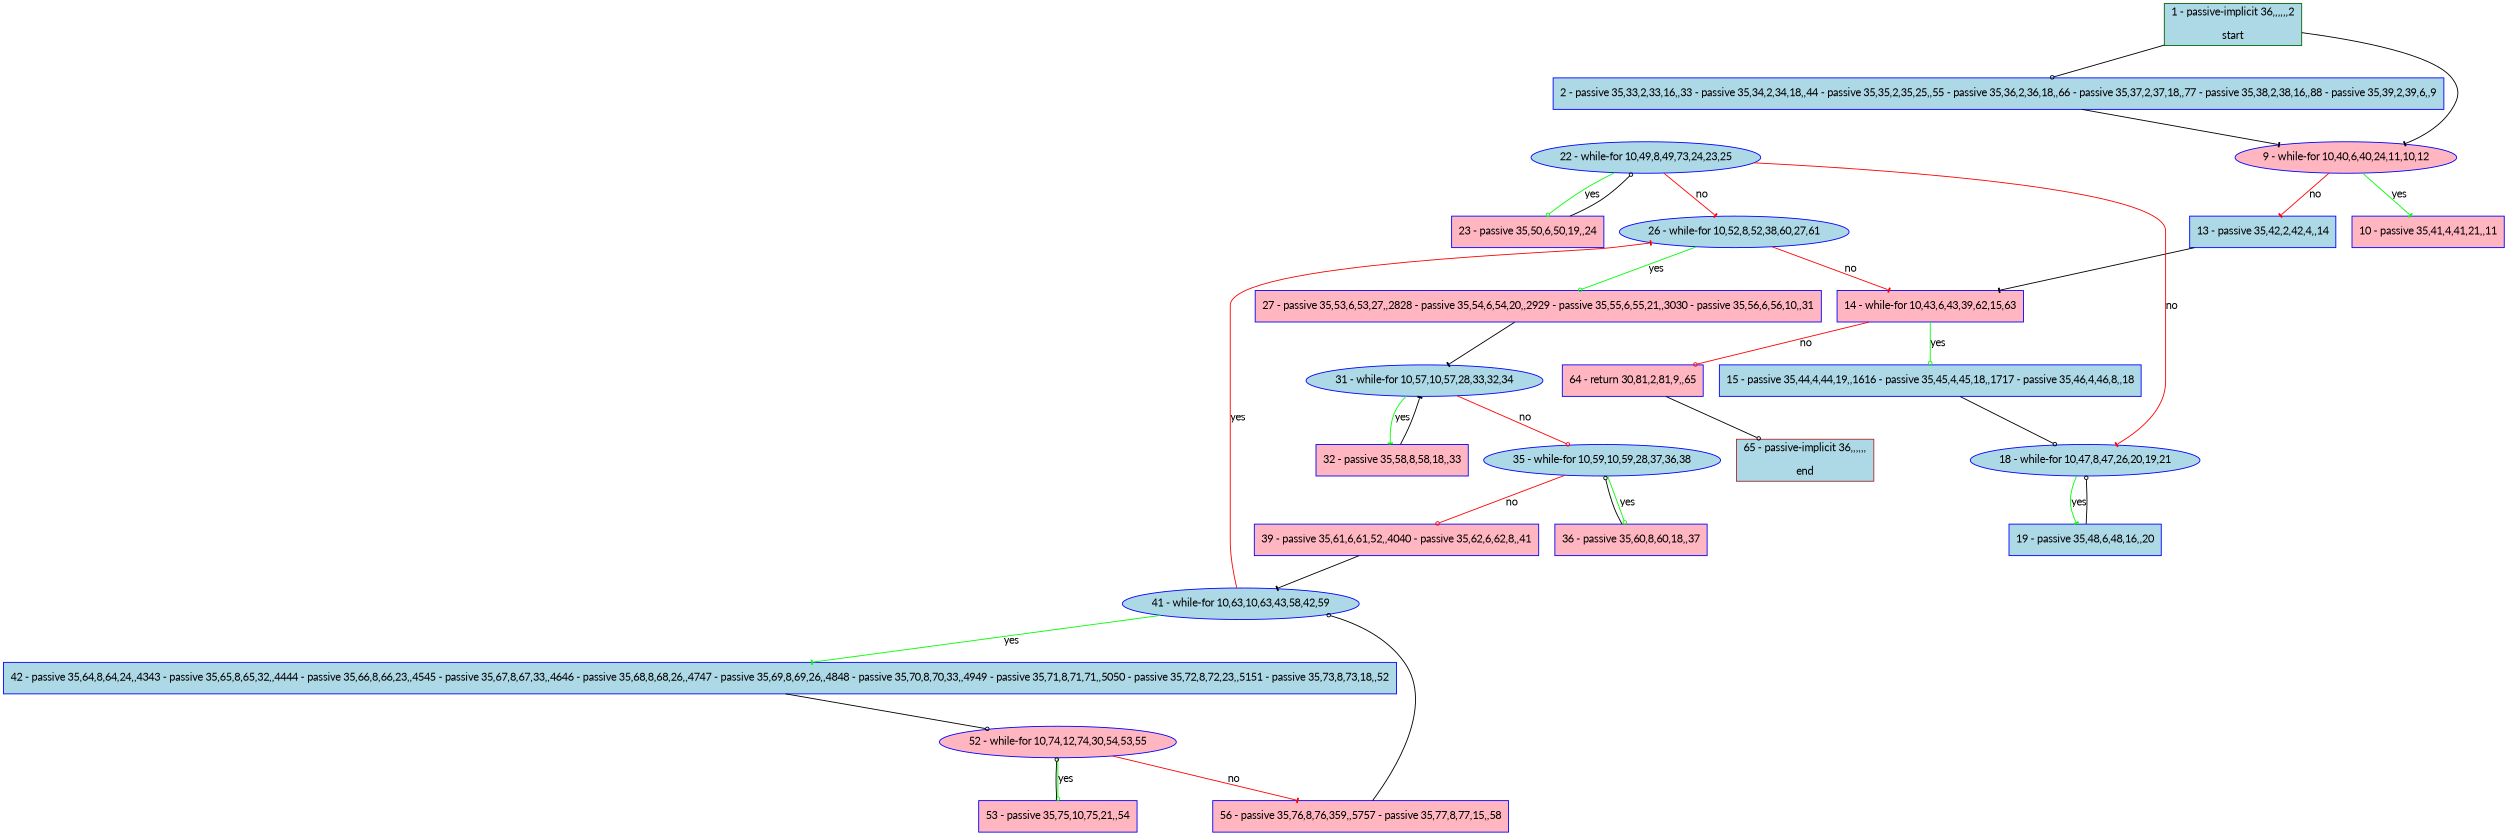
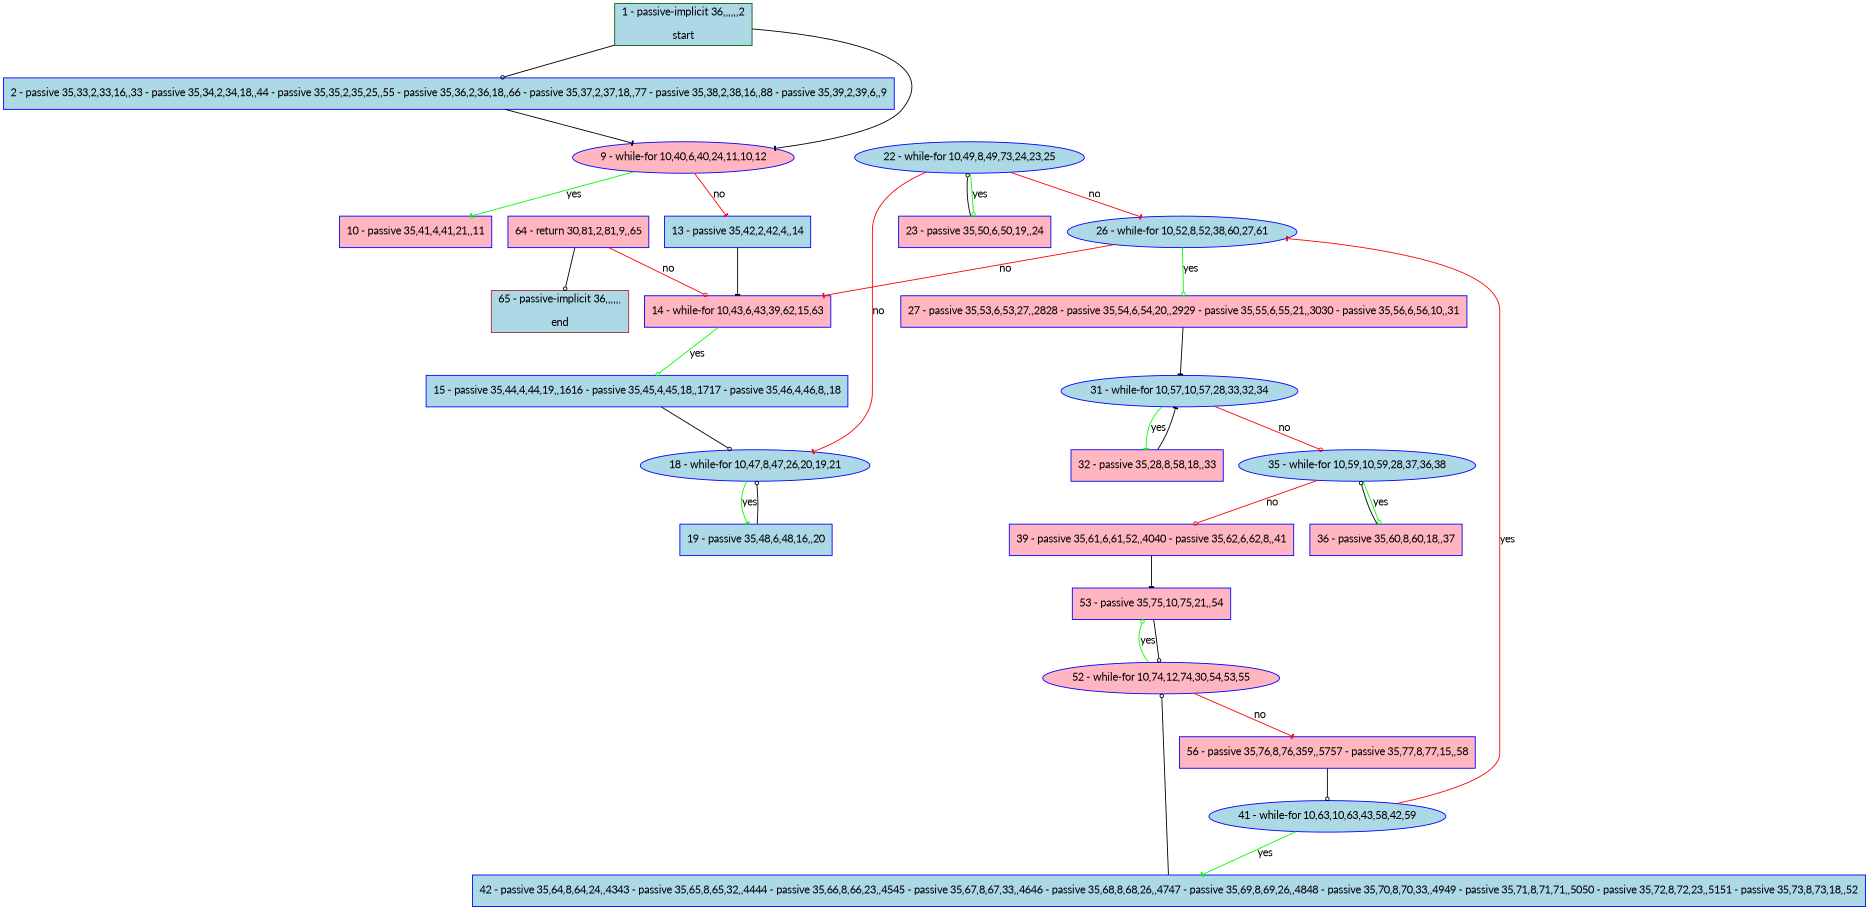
(1783, 343) -> (656, 271)
(1392, 460) -> (1147, 466)
(1319, 572) -> (1152, 571)
